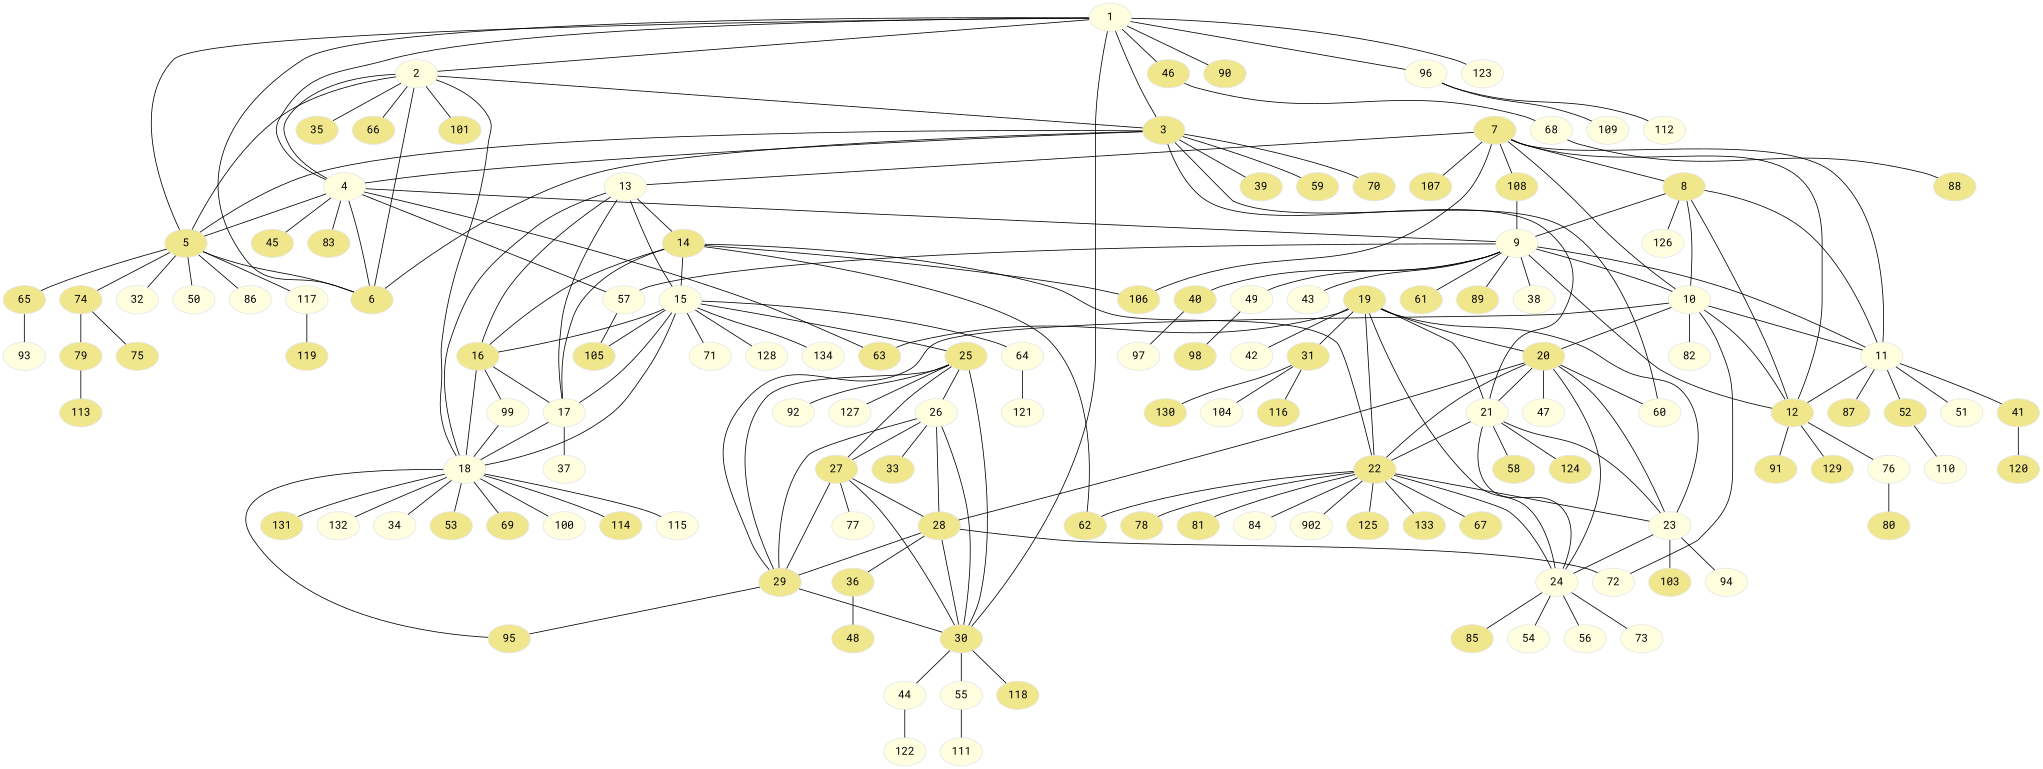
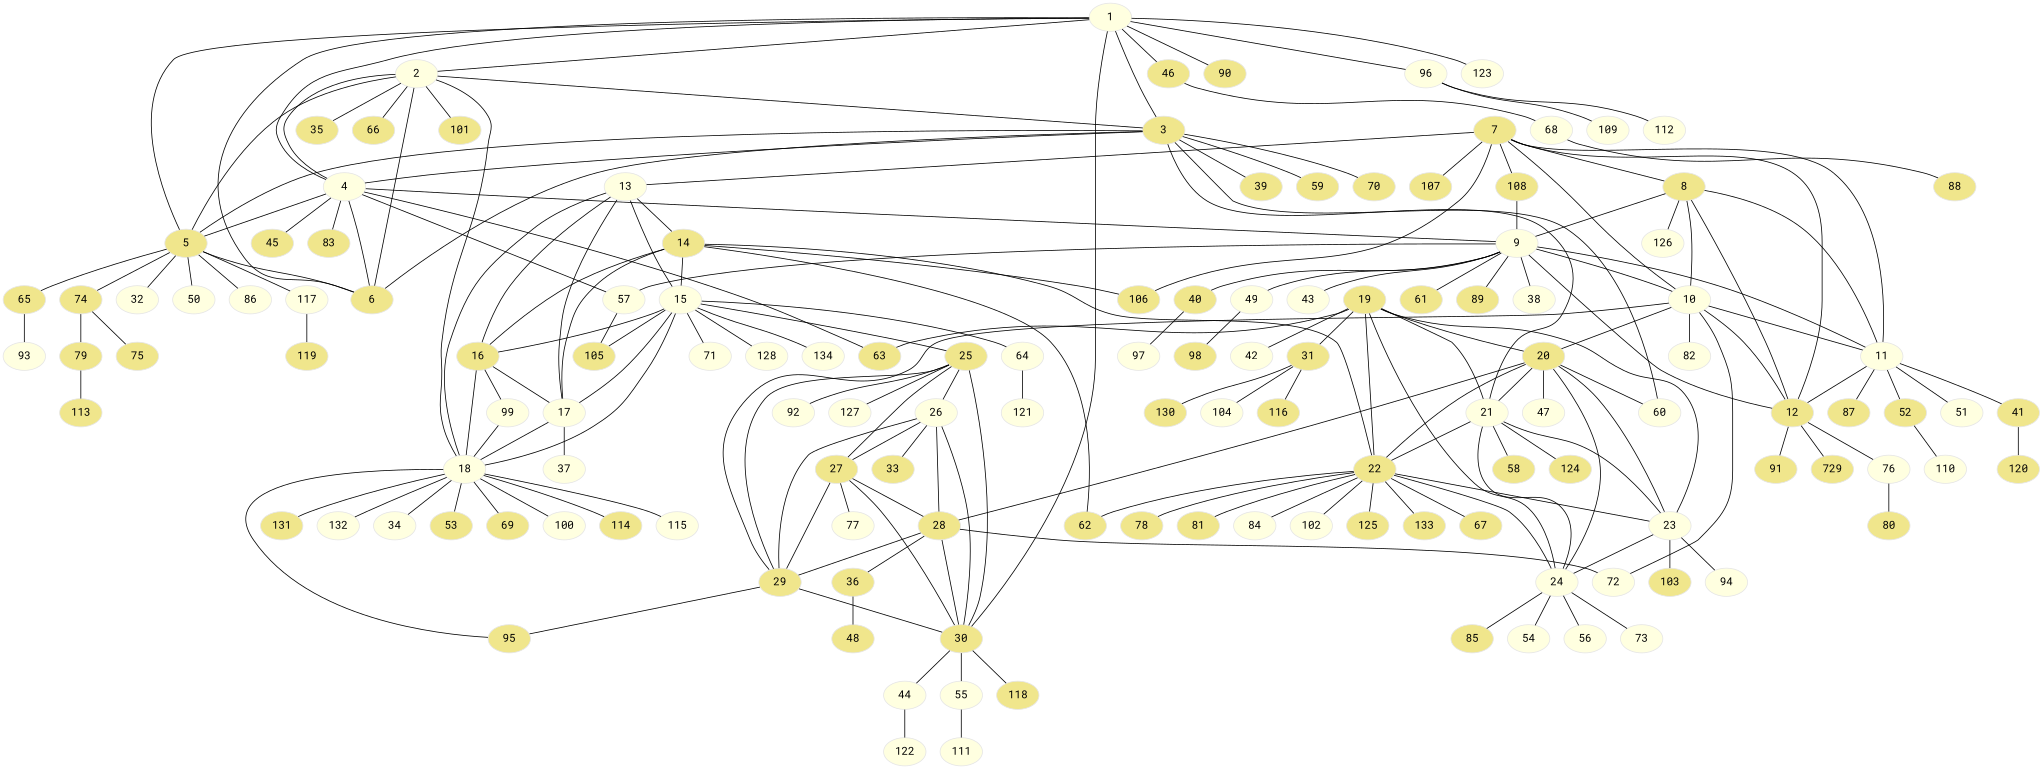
(1832, 469) -> (1832, 469)
(1311, 526) -> (1311, 526)
